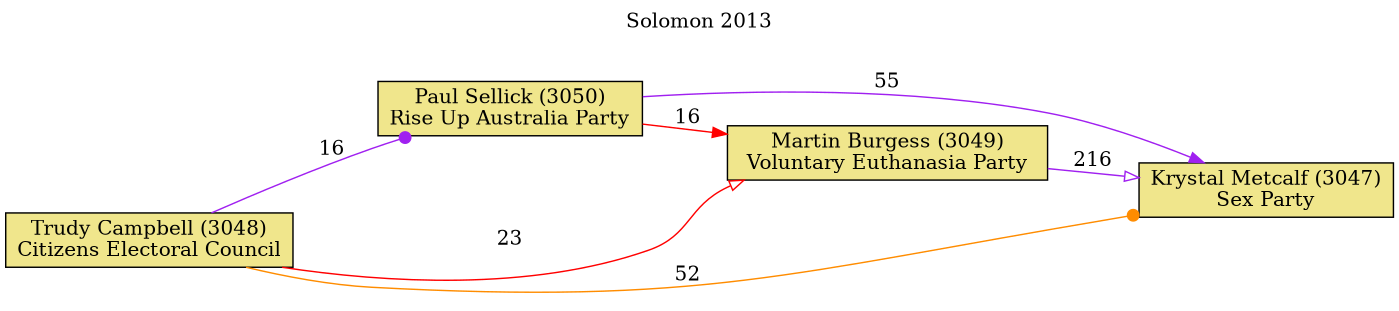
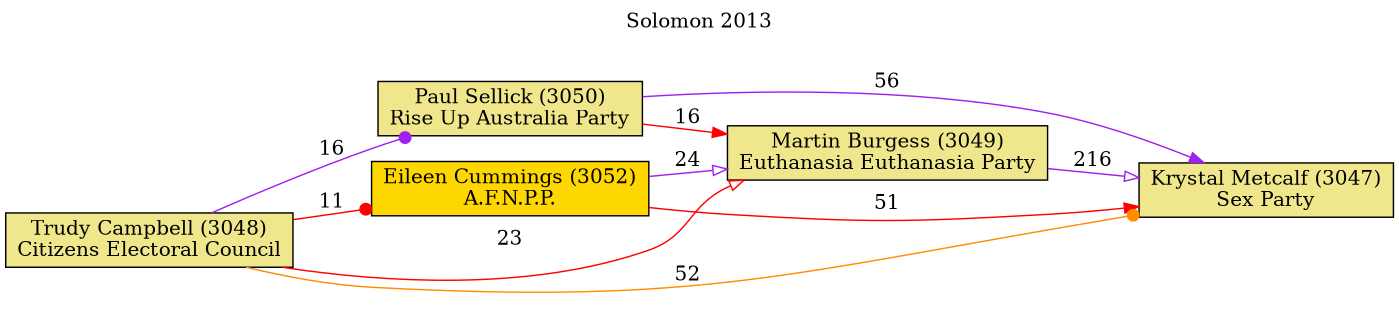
(888, 82) -> (888, 82)
(888, 153) -> (888, 153)
none -> (510, 189)
